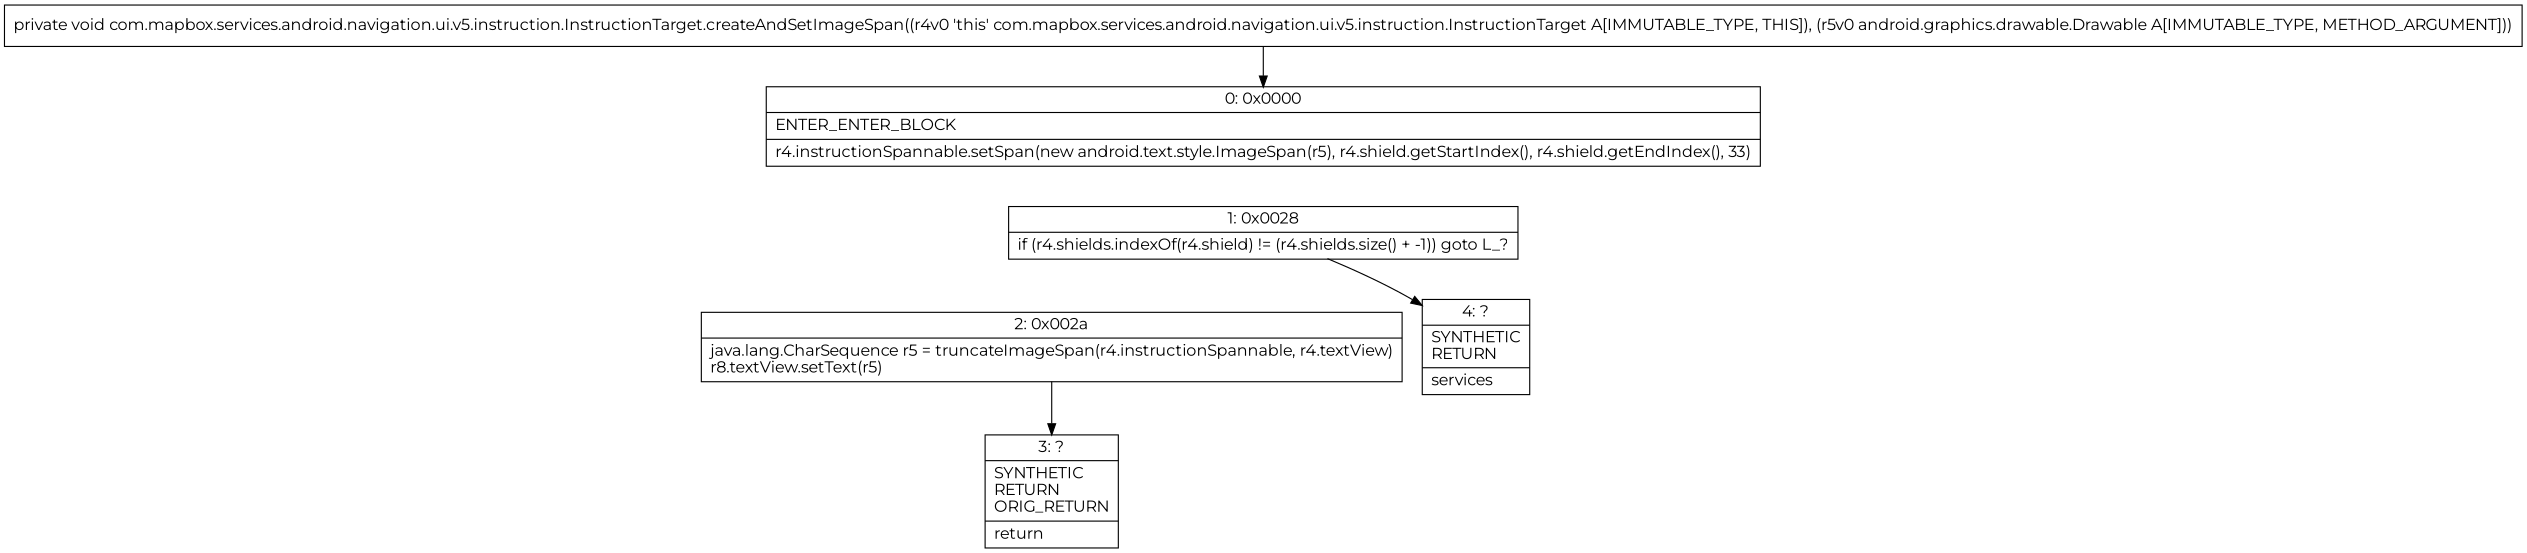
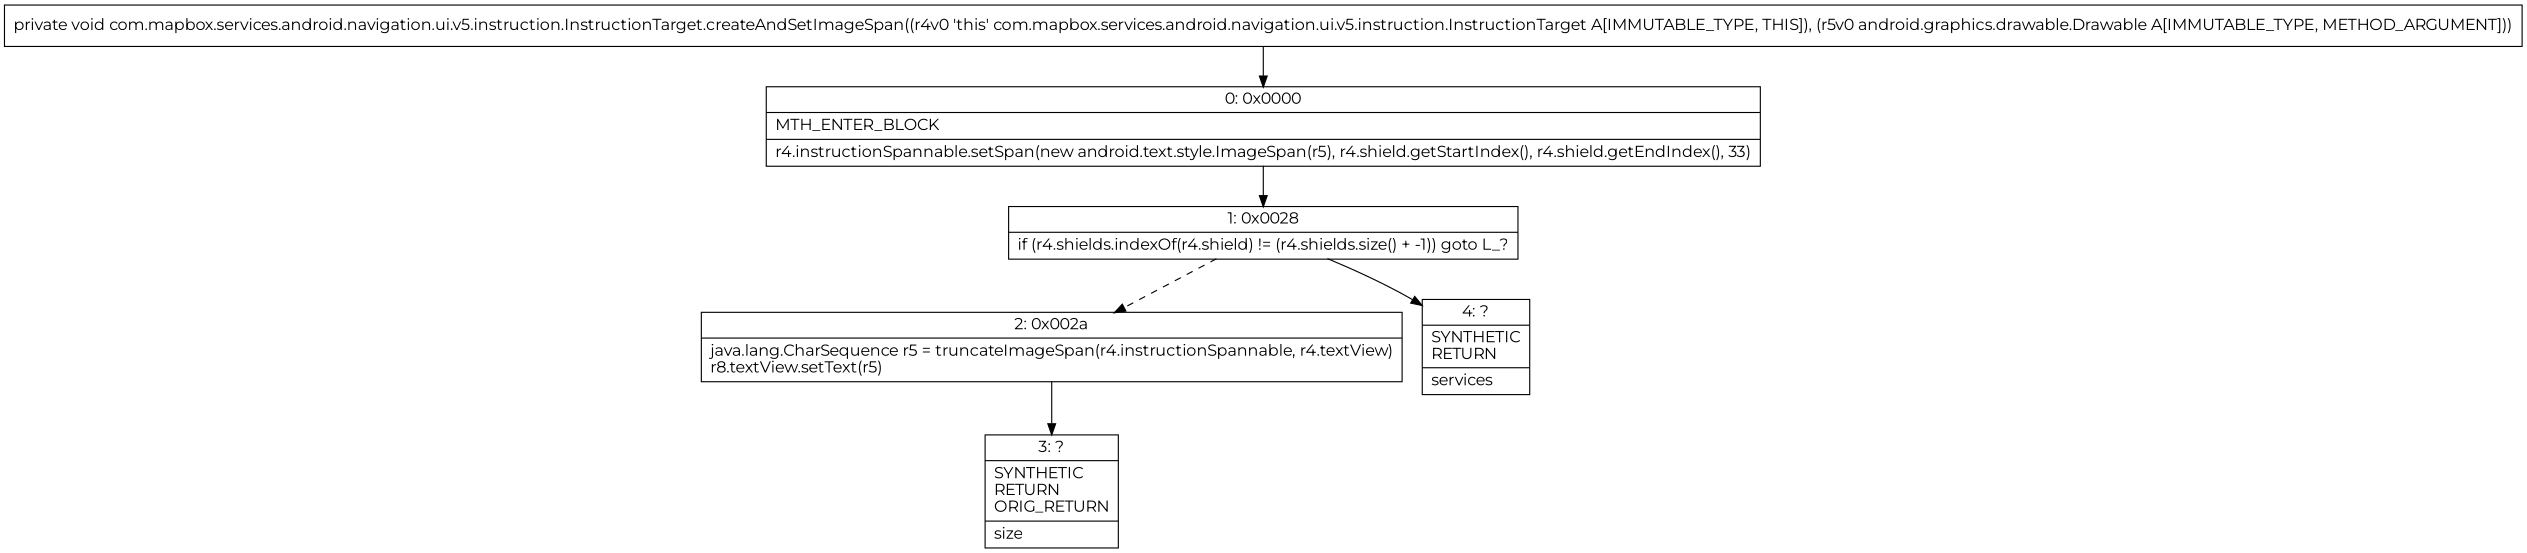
(866, 125) -> (857, 125)
none -> (1263, 181)
none -> (1170, 283)
(1019, 534) -> (1009, 534)
